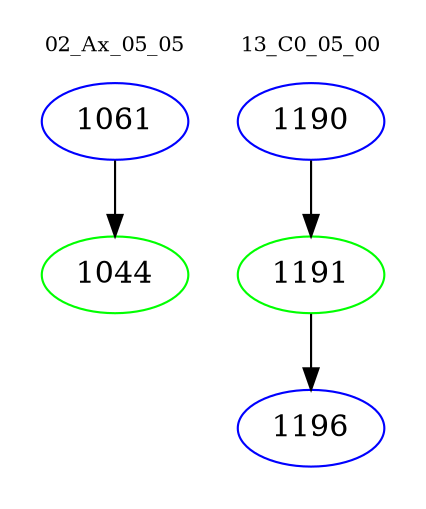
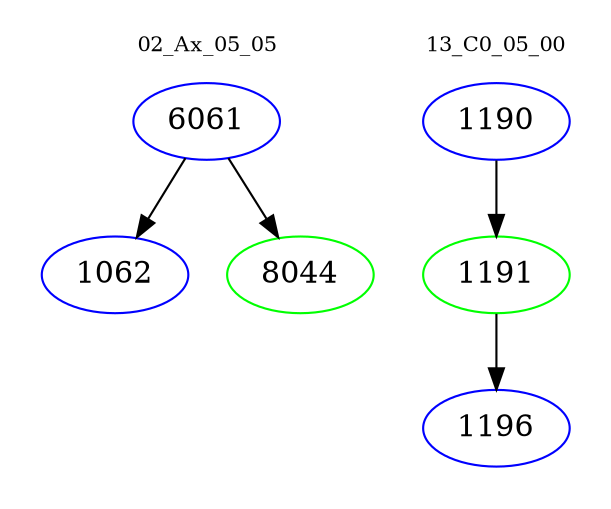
(115, 121) -> (207, 121)
none -> (115, 275)
(115, 275) -> (300, 275)
